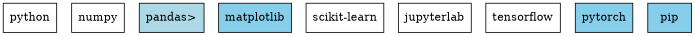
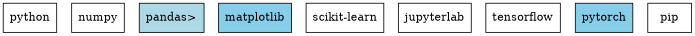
(670, 18) -> (670, 18)
